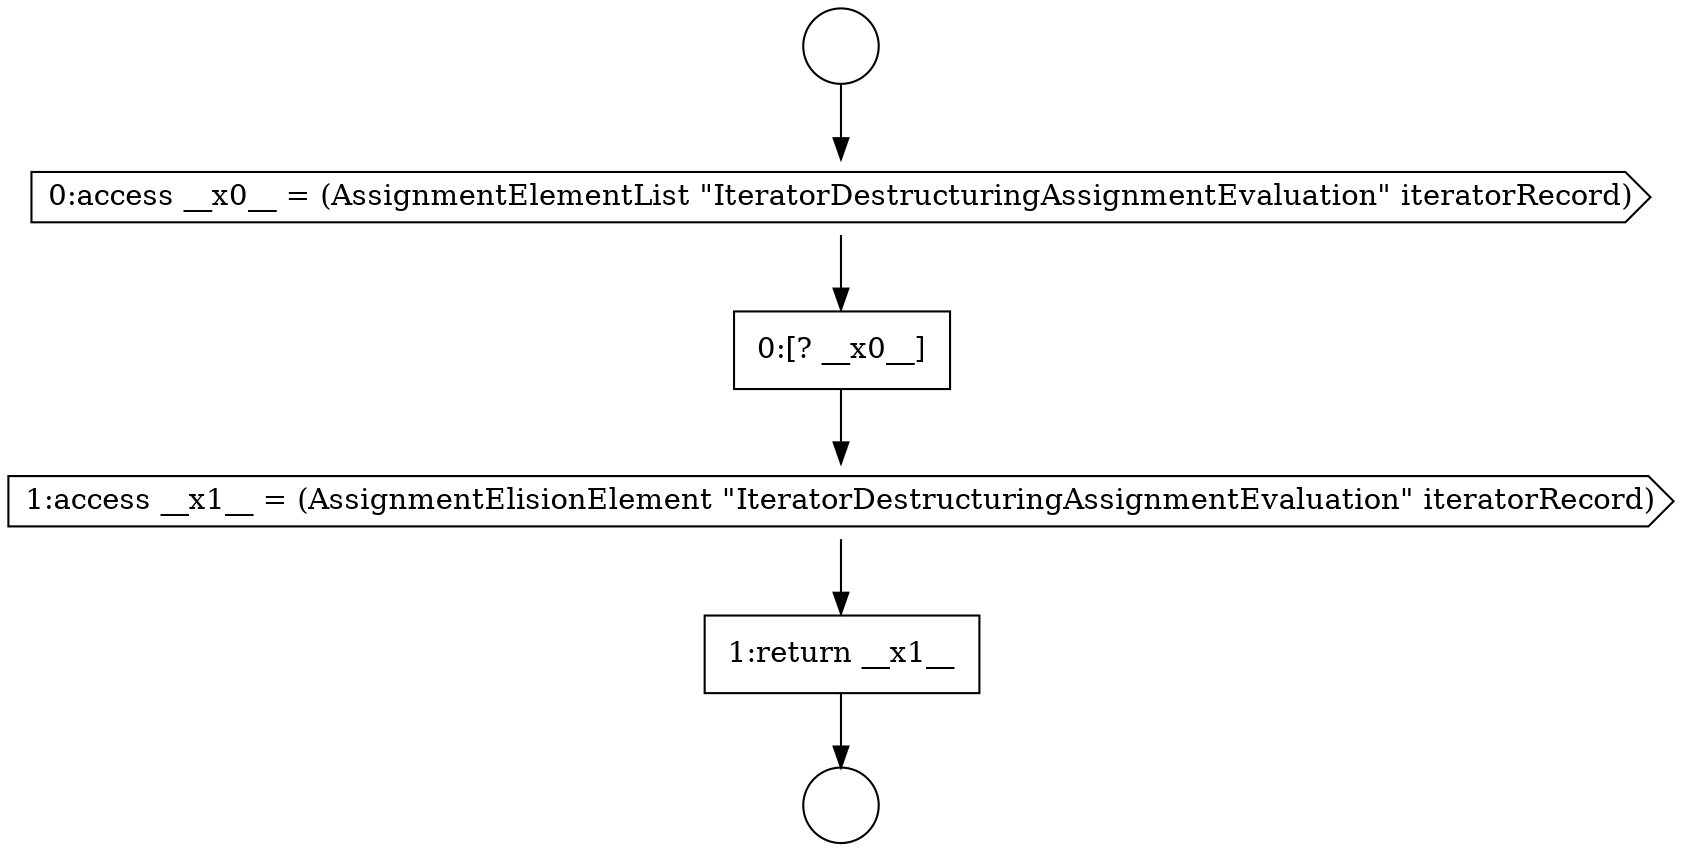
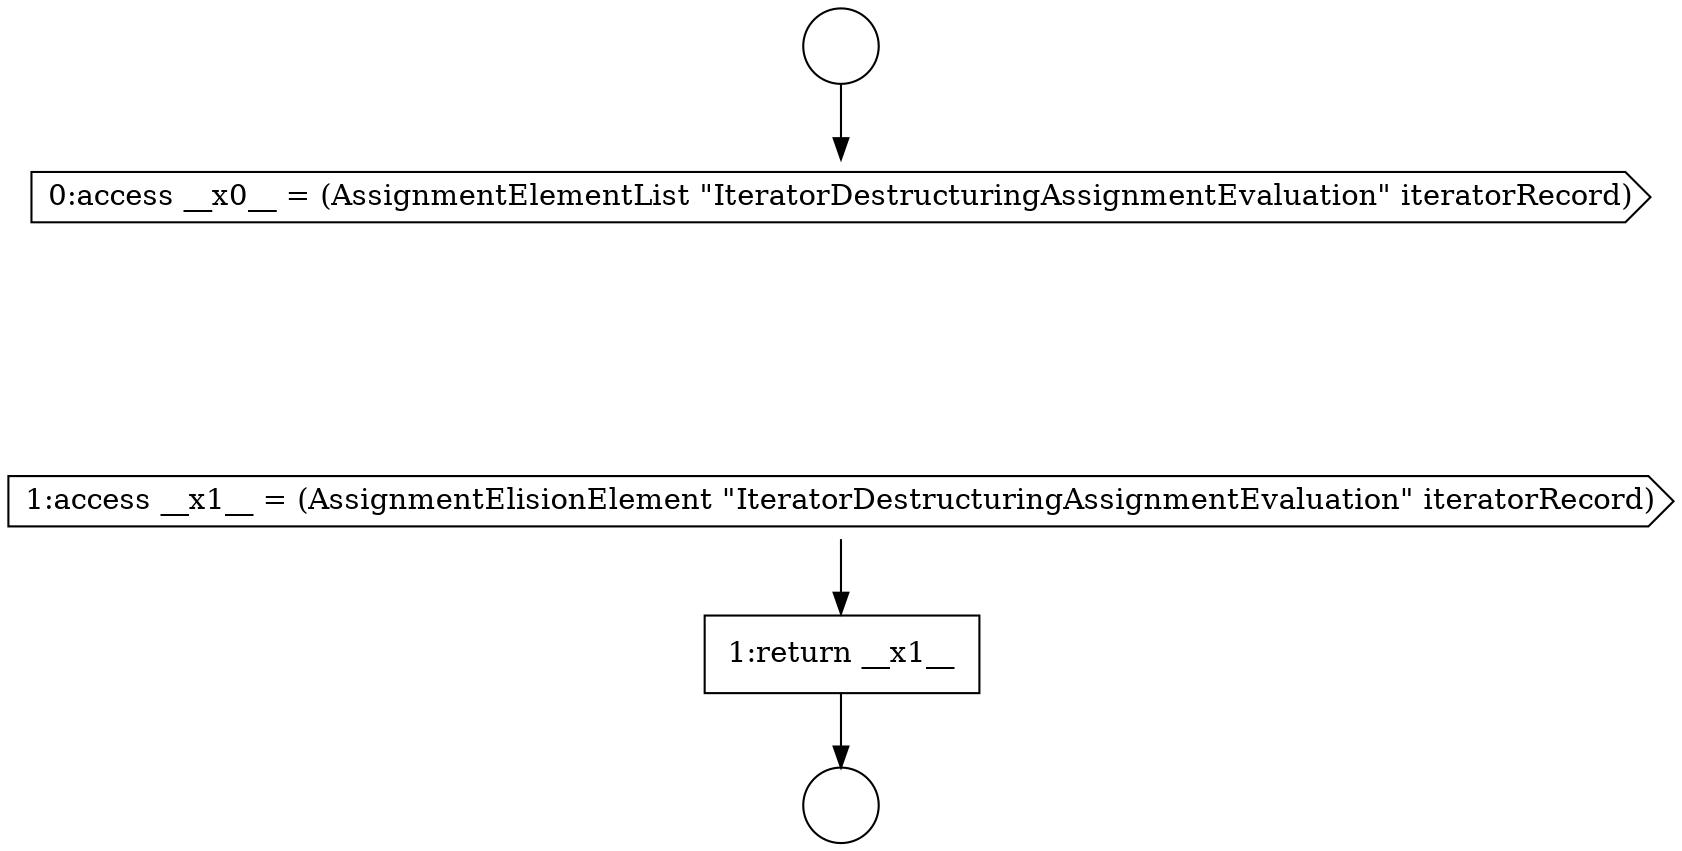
(841, 349) -> none
